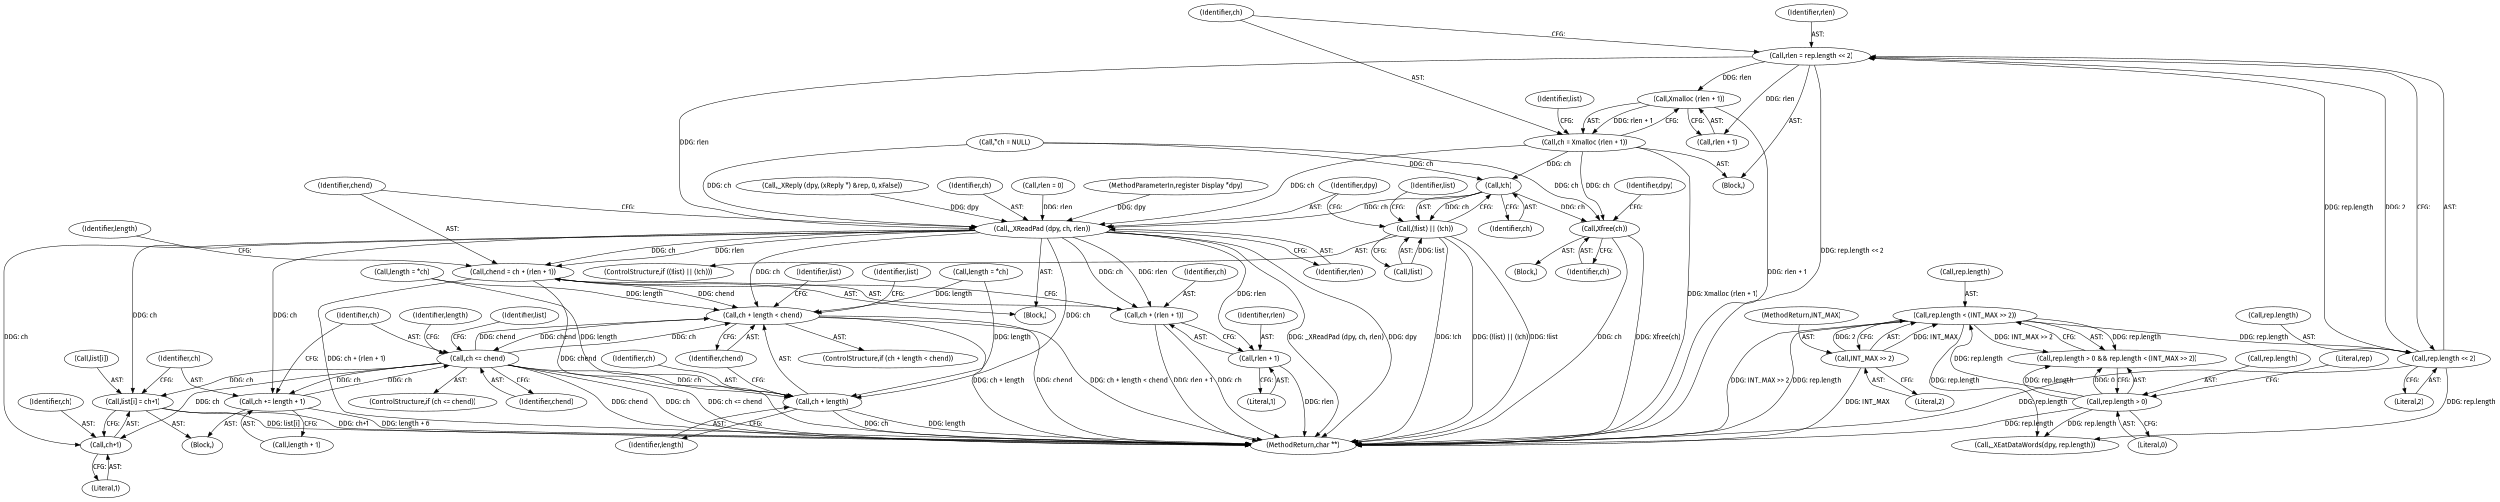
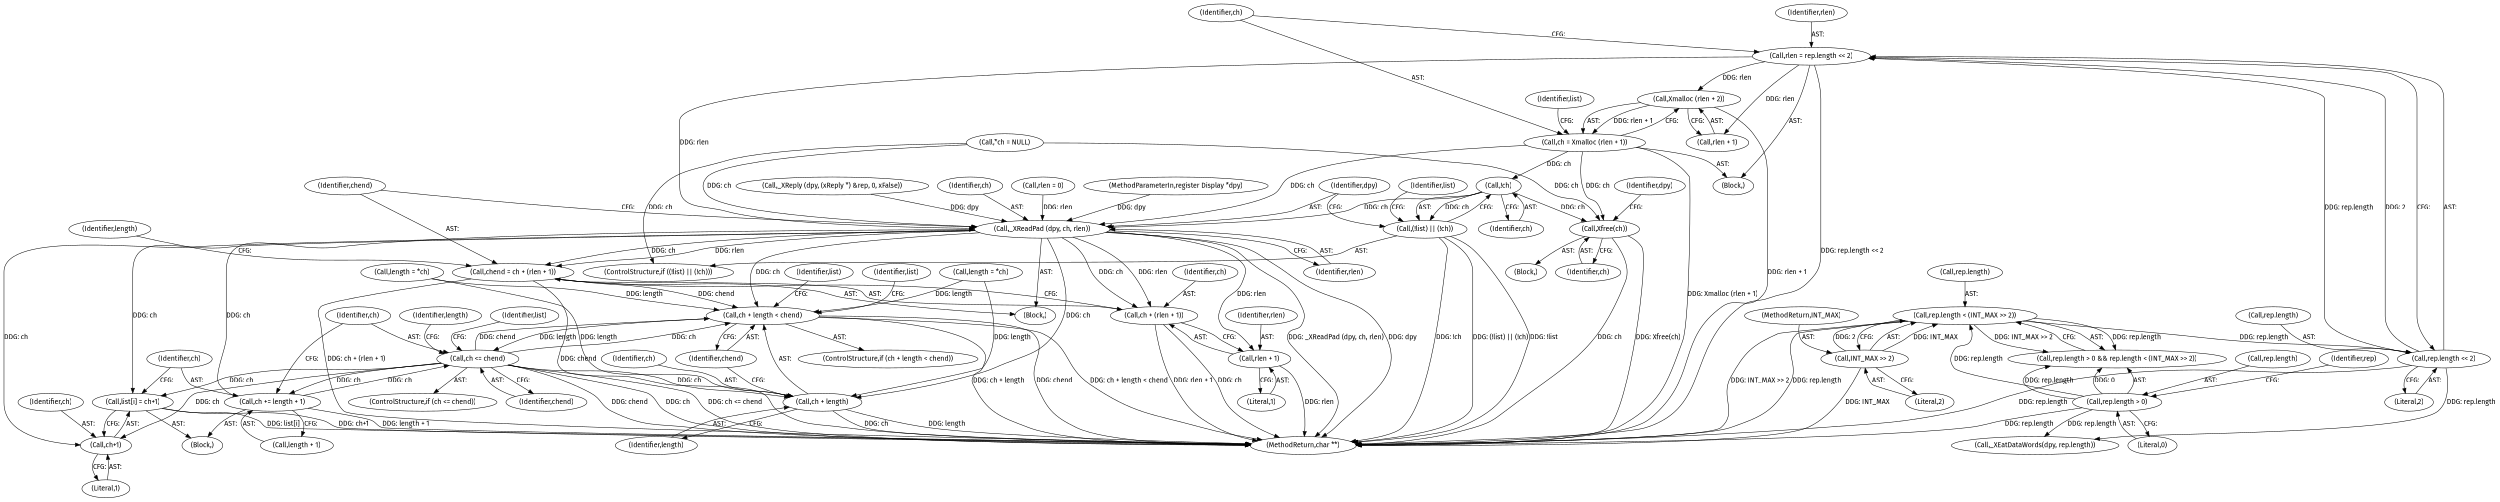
(1689, 99) -> (1689, 99)
(1261, 151) -> (771, 153)
(441, 244) -> (343, 247)
(1408, 272) -> none
(558, 337) -> (558, 337)
(91, 359) -> none
(2354, 359) -> (2354, 359)
(2117, 378) -> none
(1964, 390) -> none
(406, 424) -> (406, 424)
